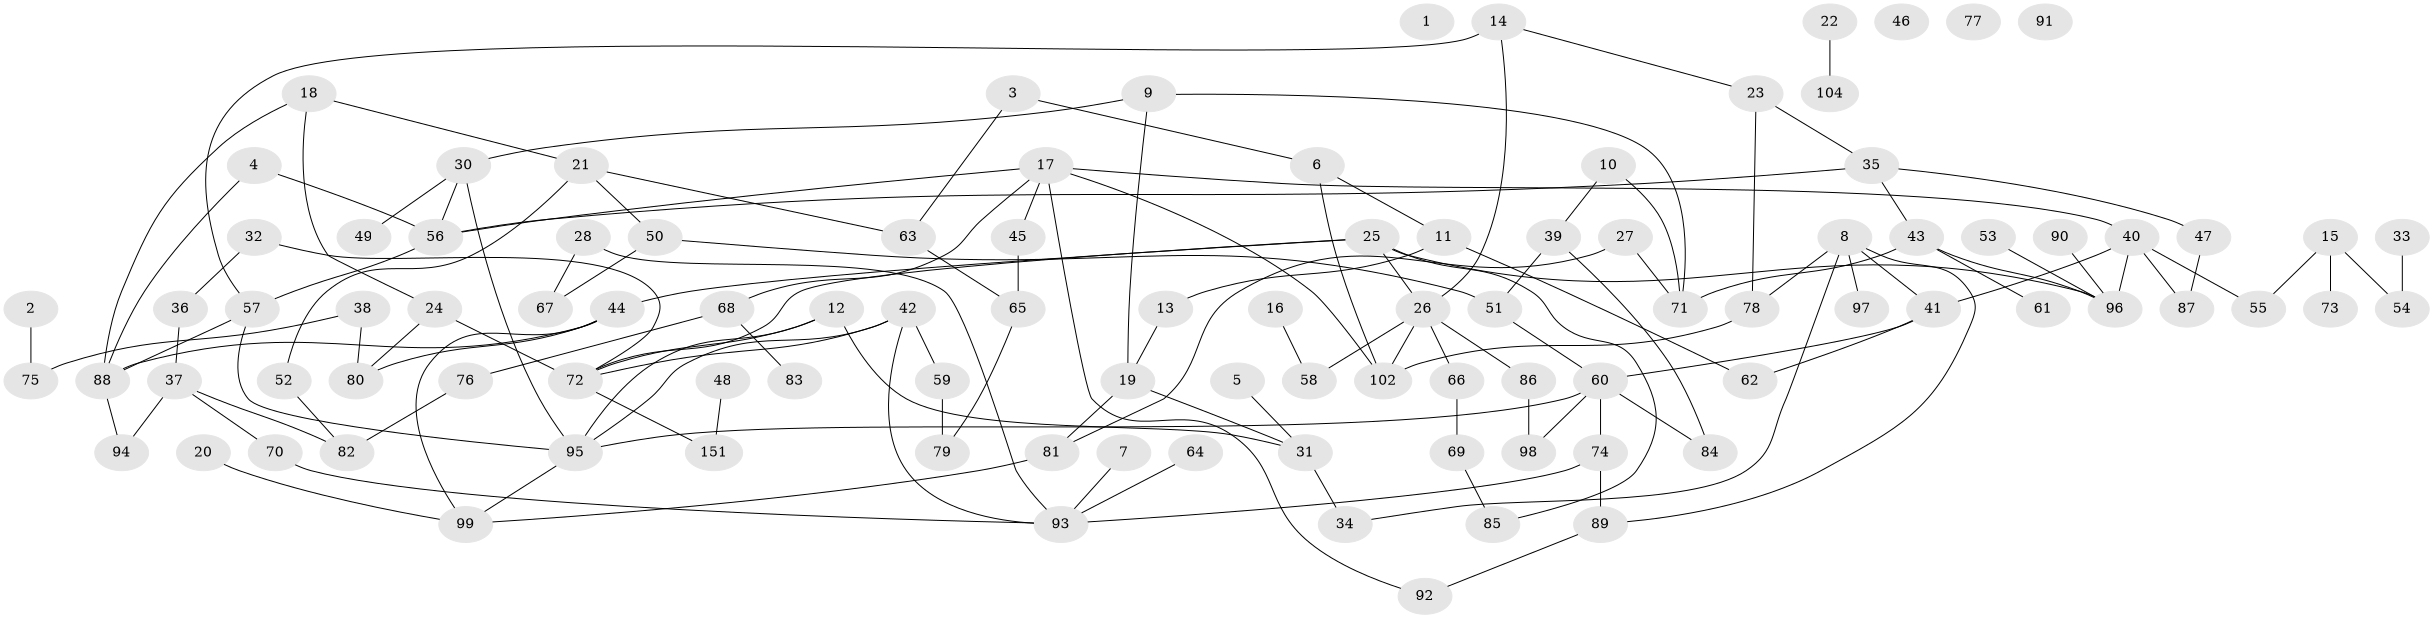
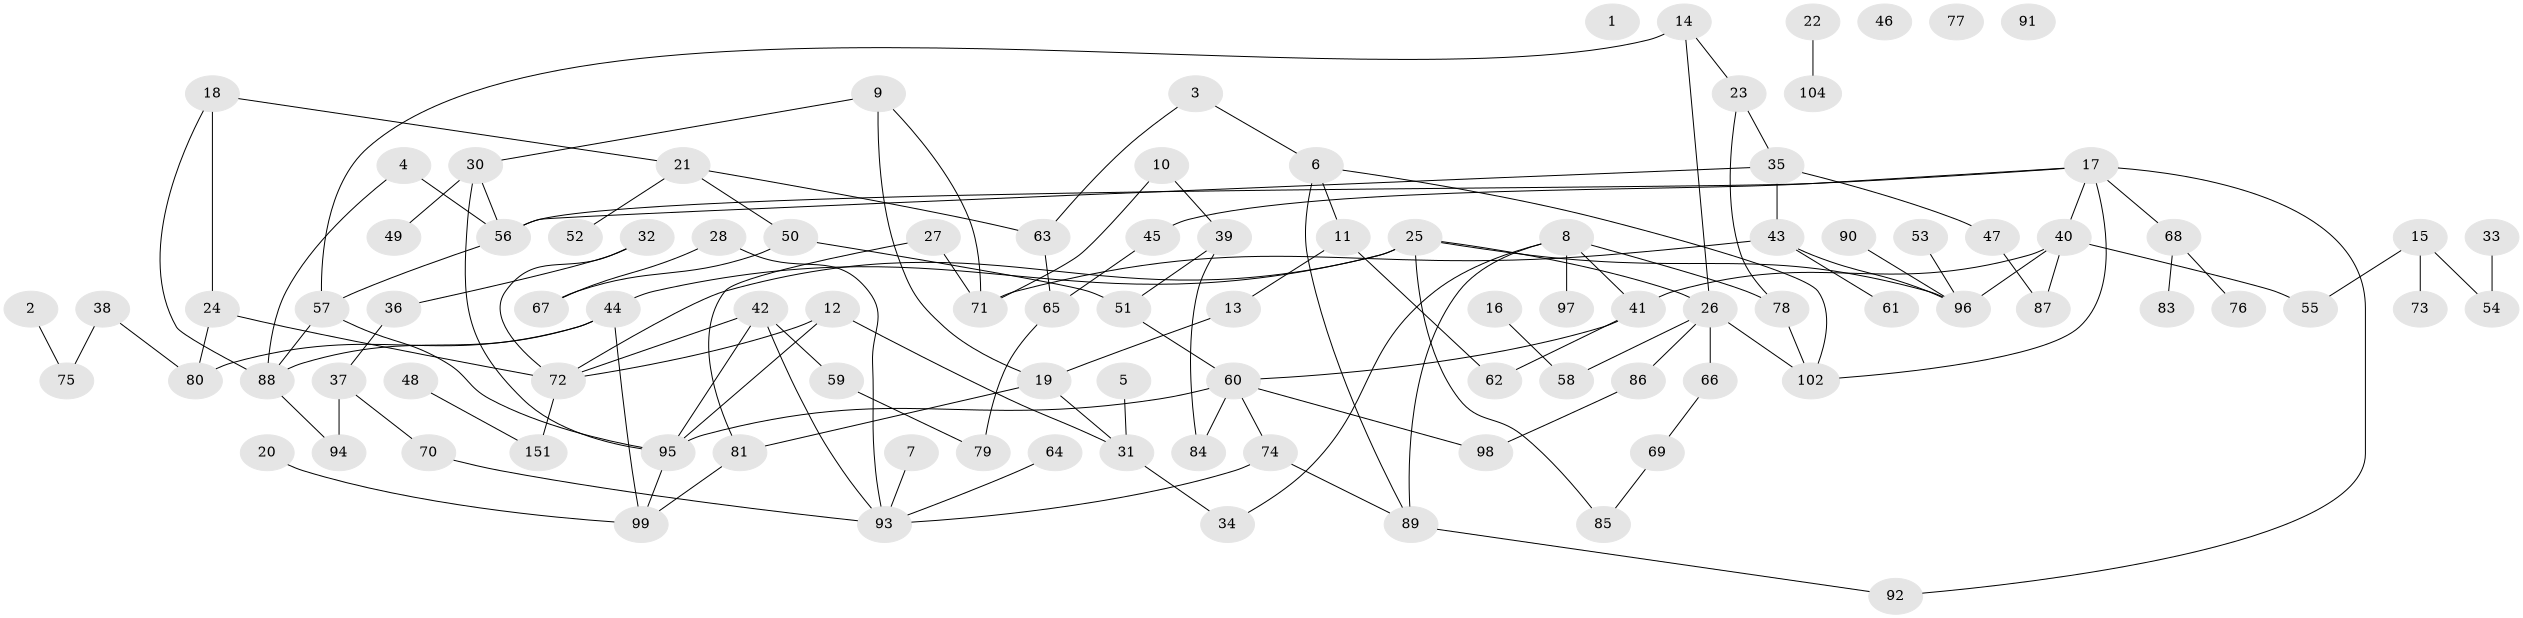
none -> (1334, 351)
(347, 453) -> none
